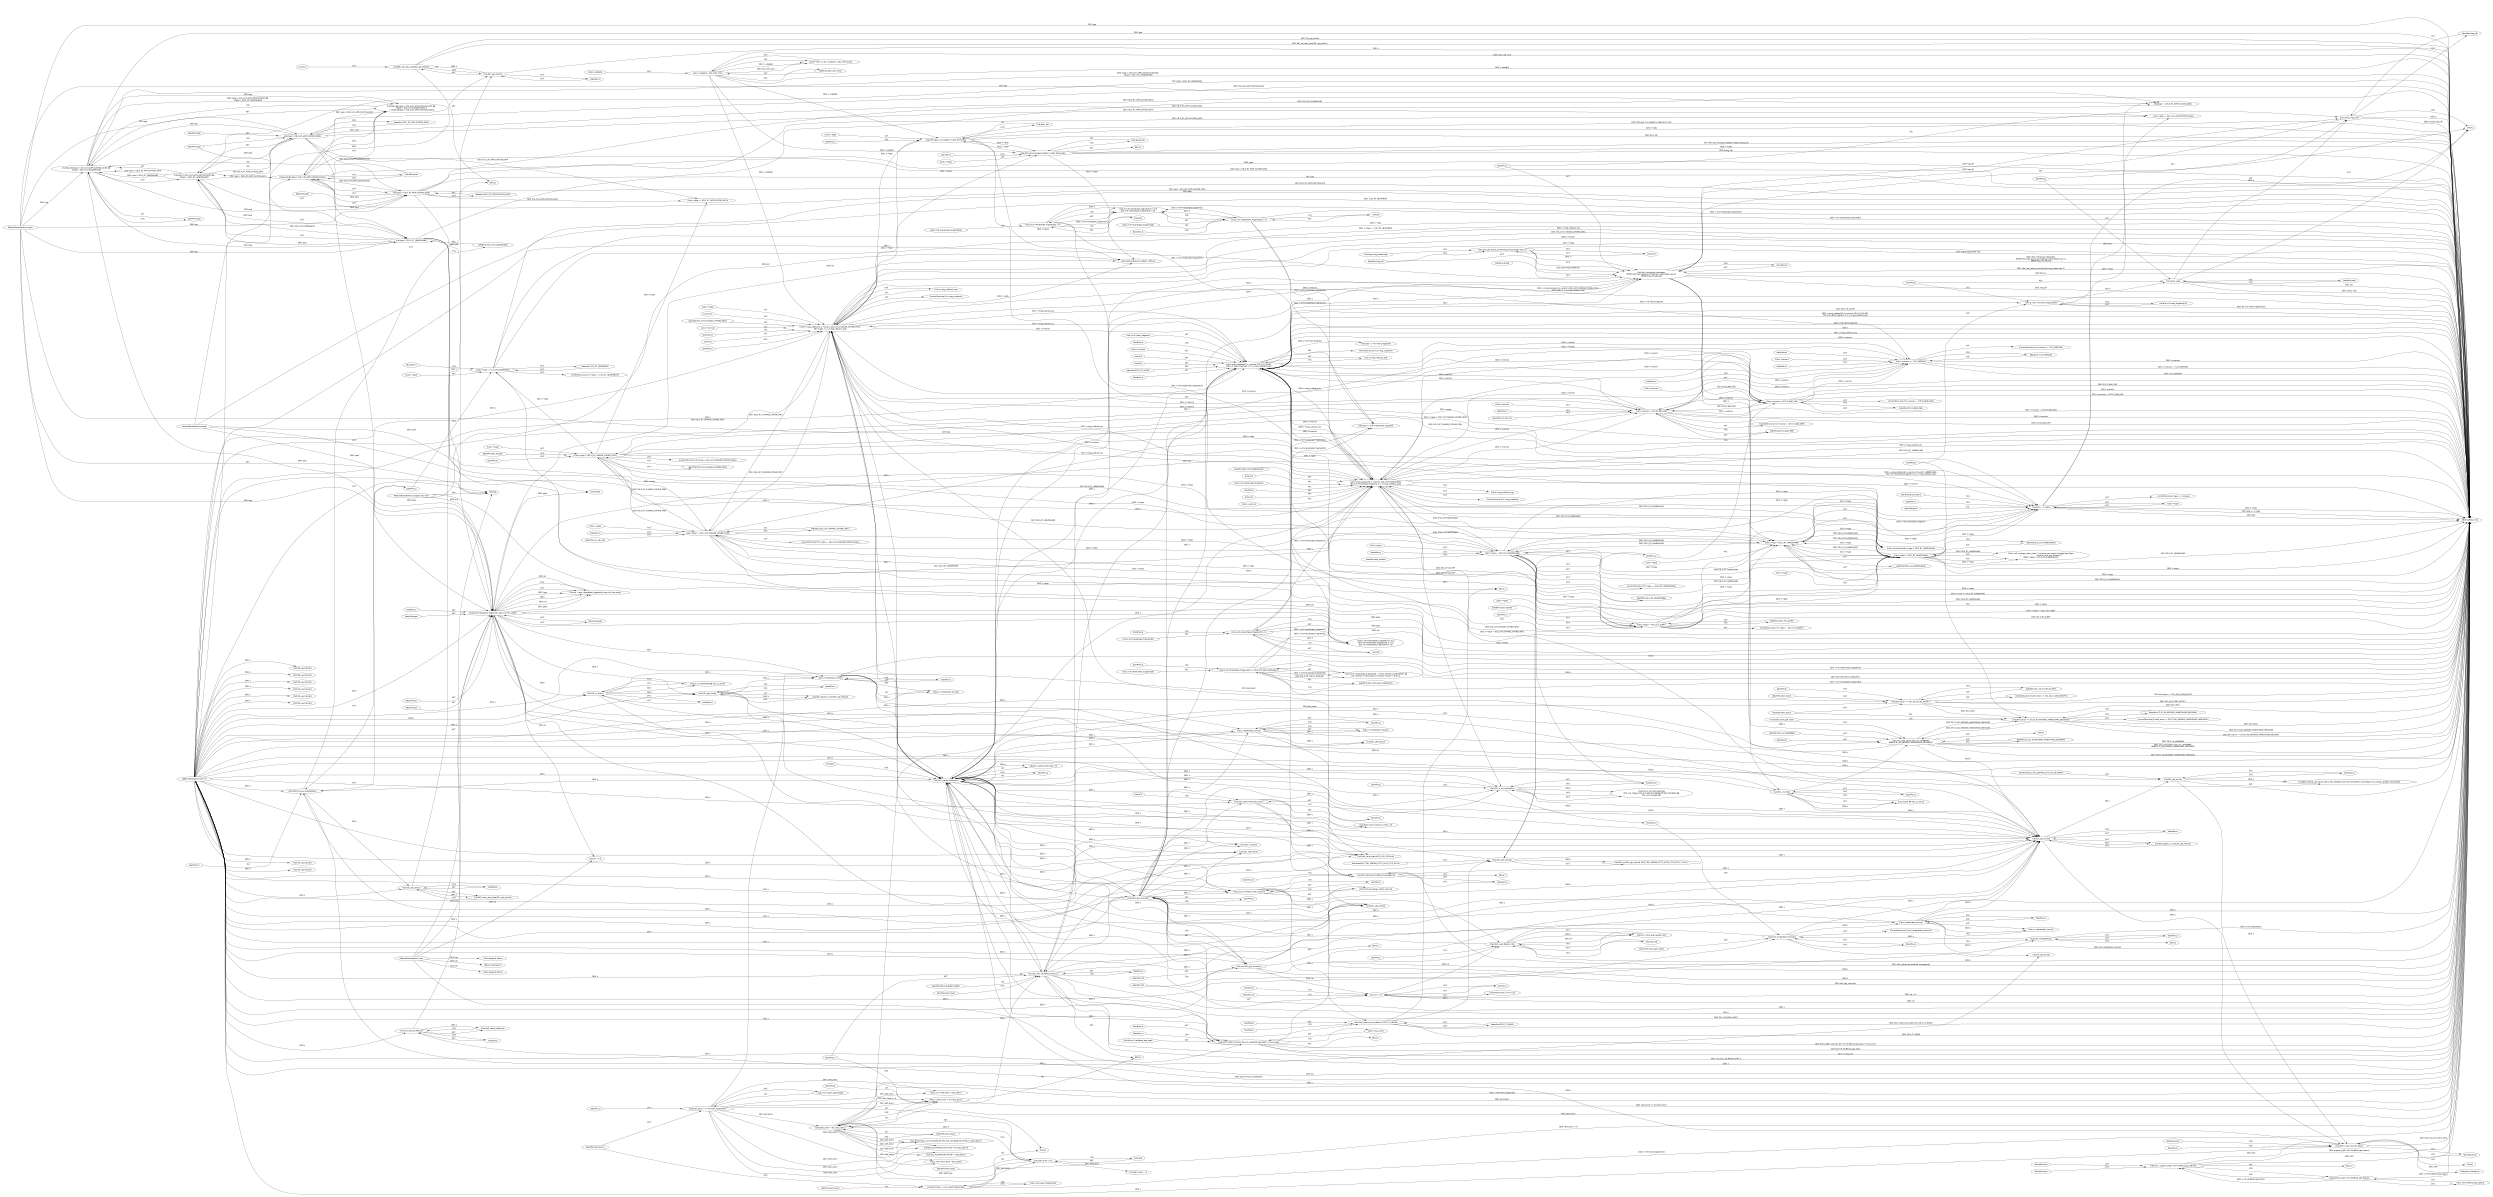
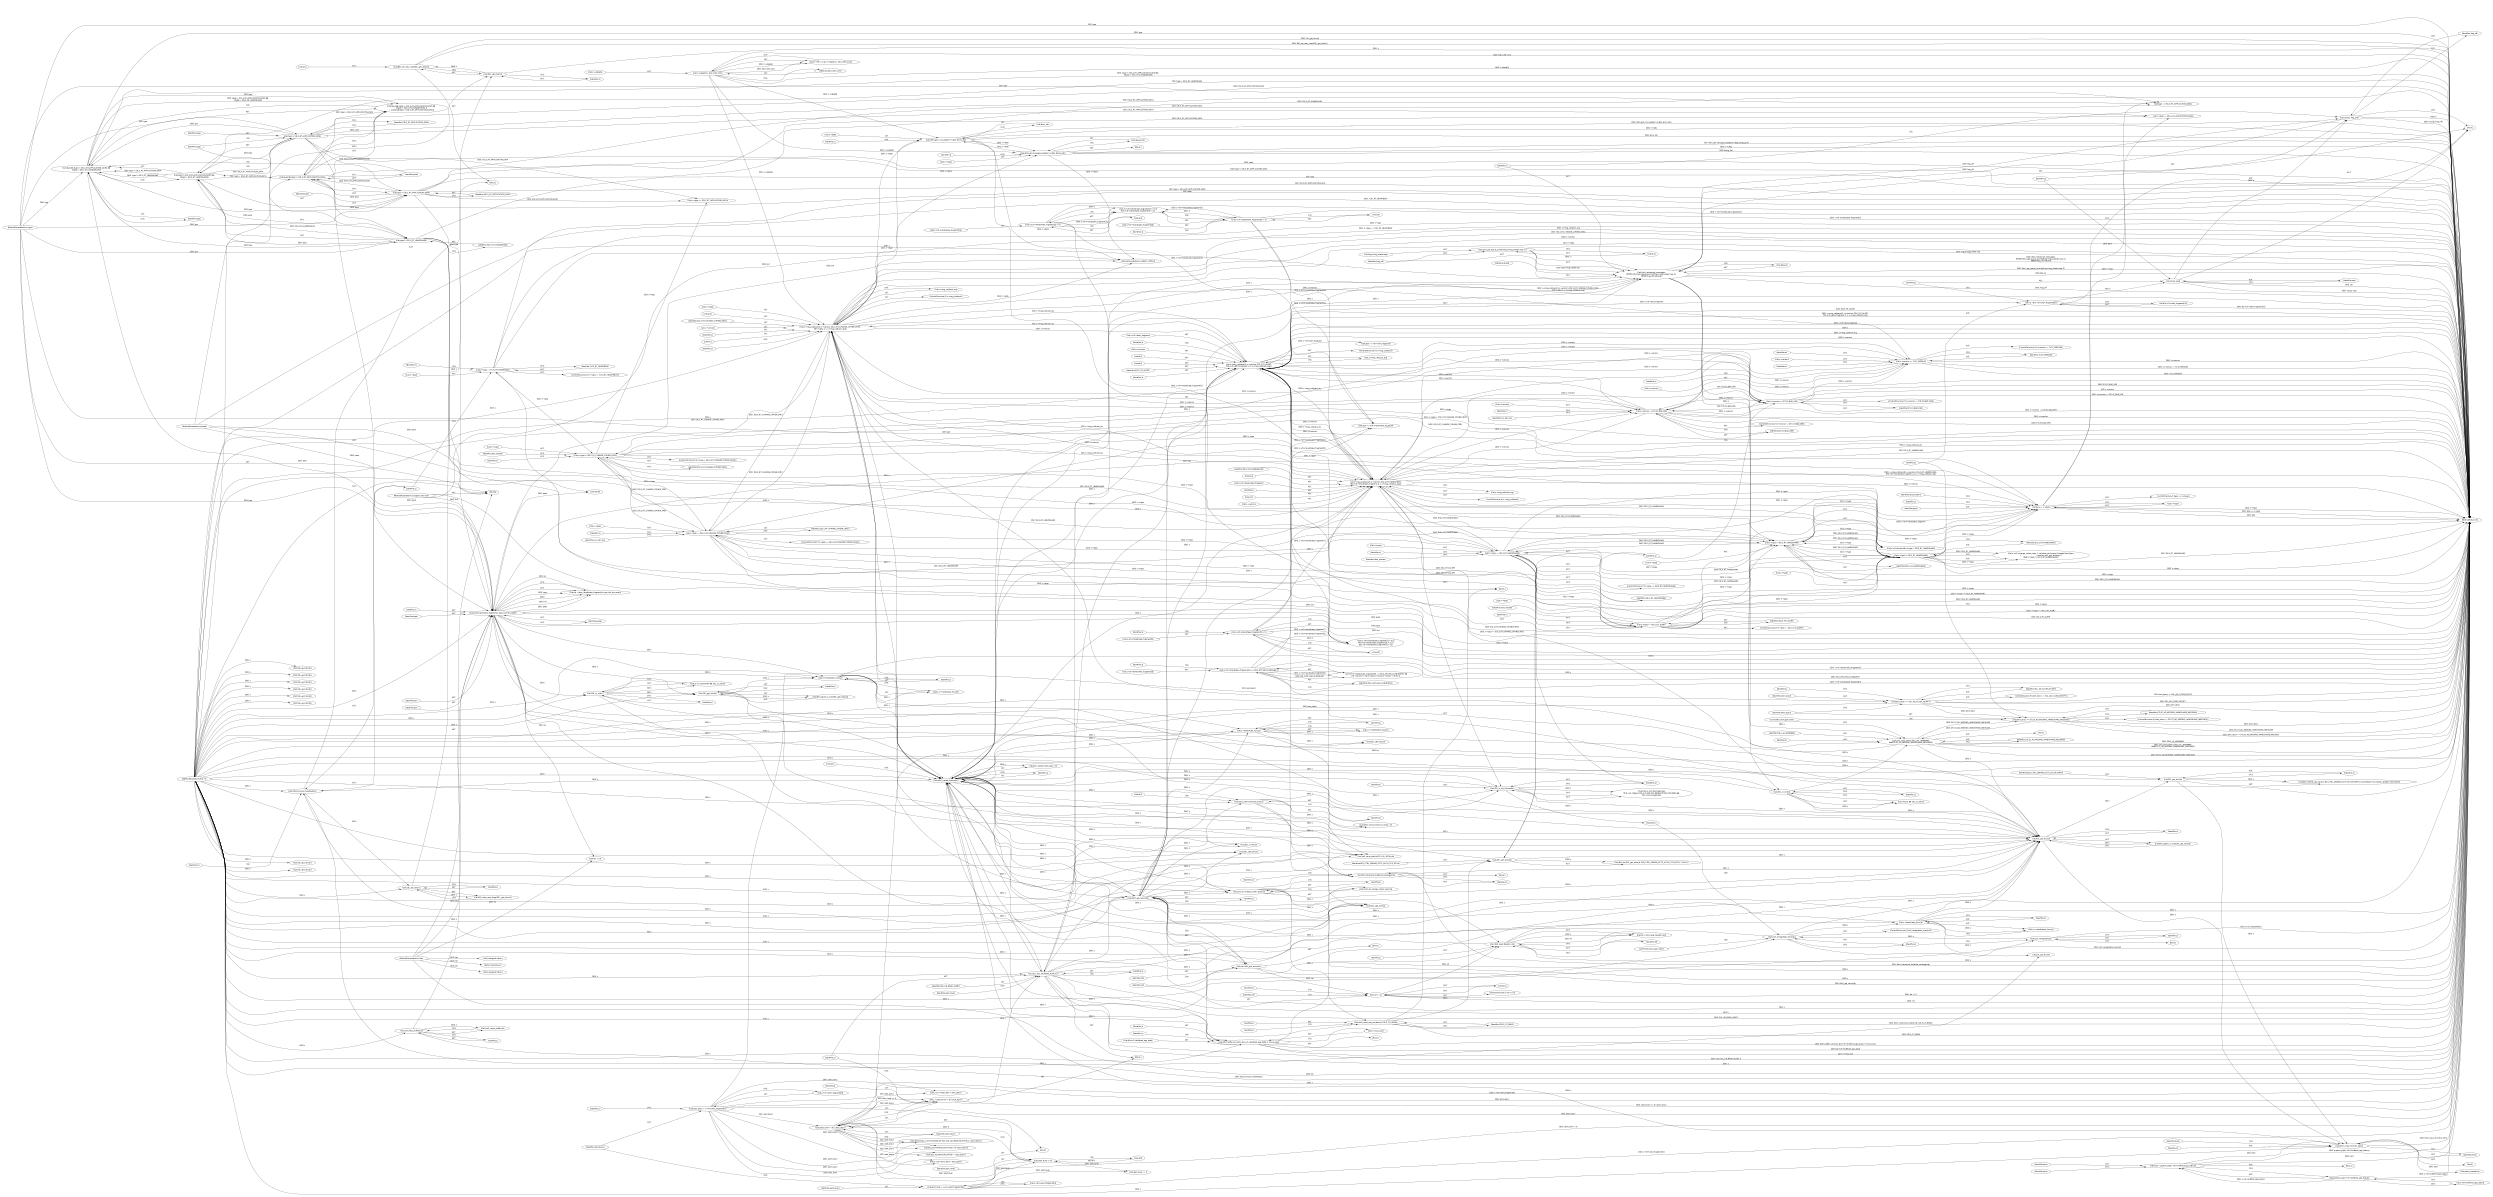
(1102, 942) -> (1107, 952)
(1092, 1161) -> (1092, 1161)
none -> (1043, 1172)
